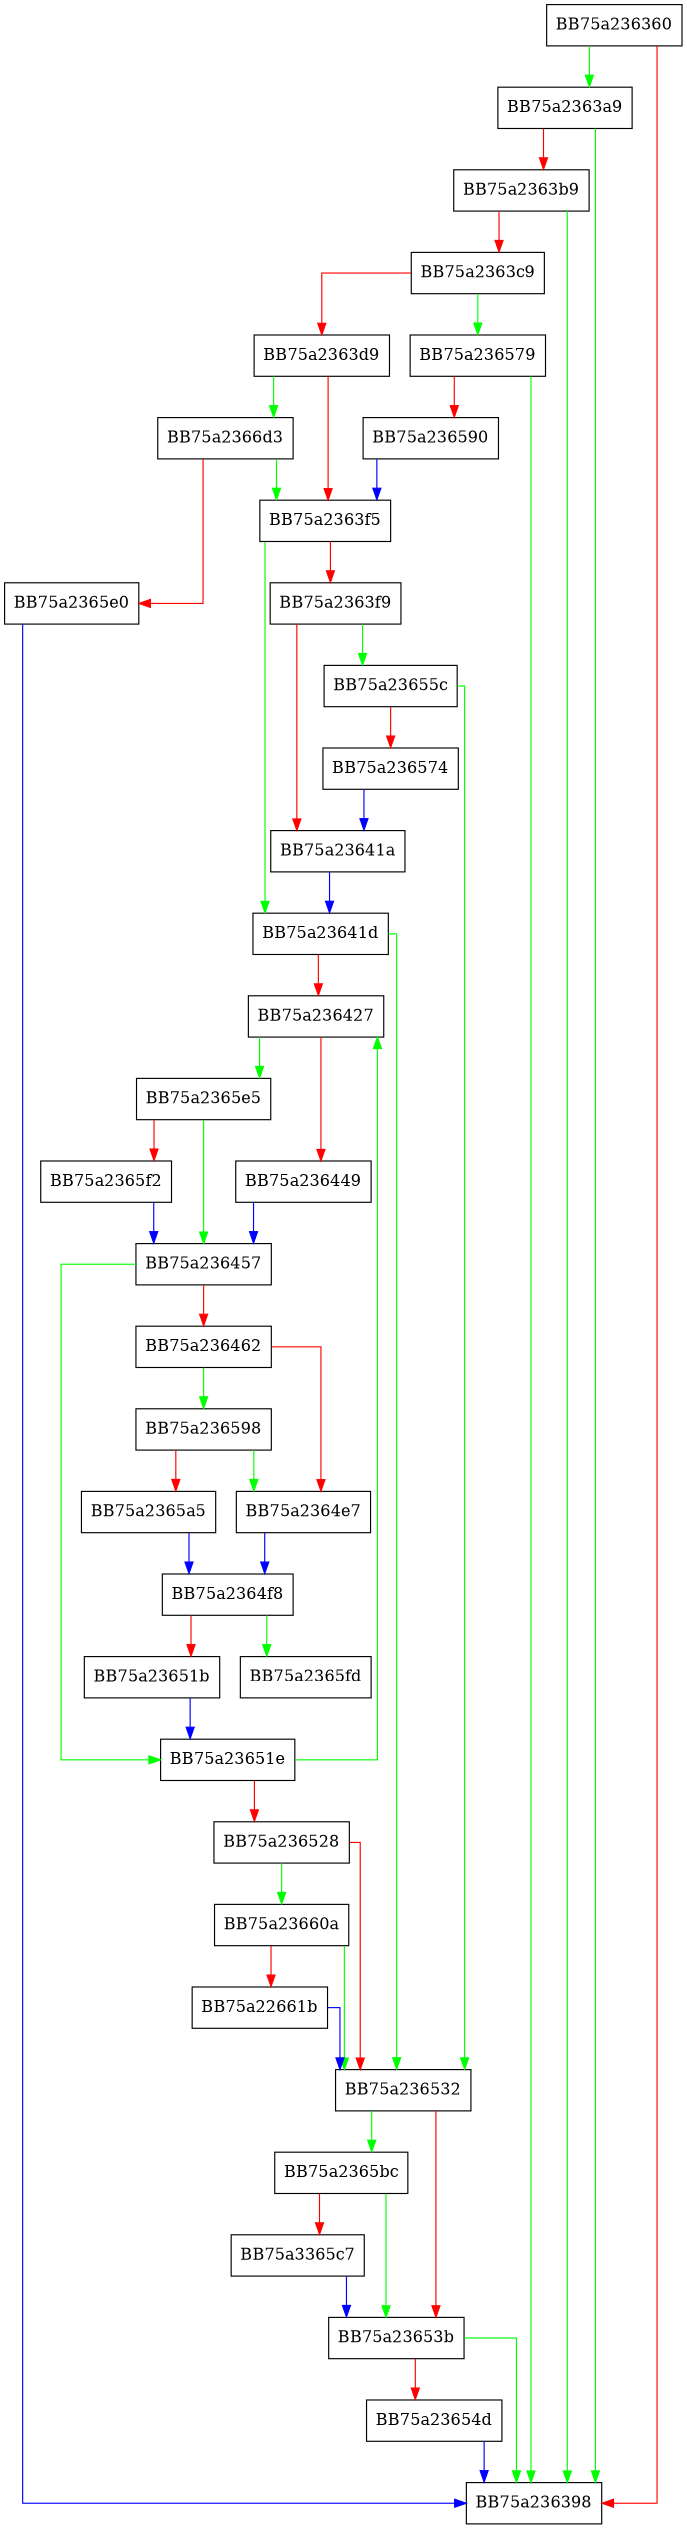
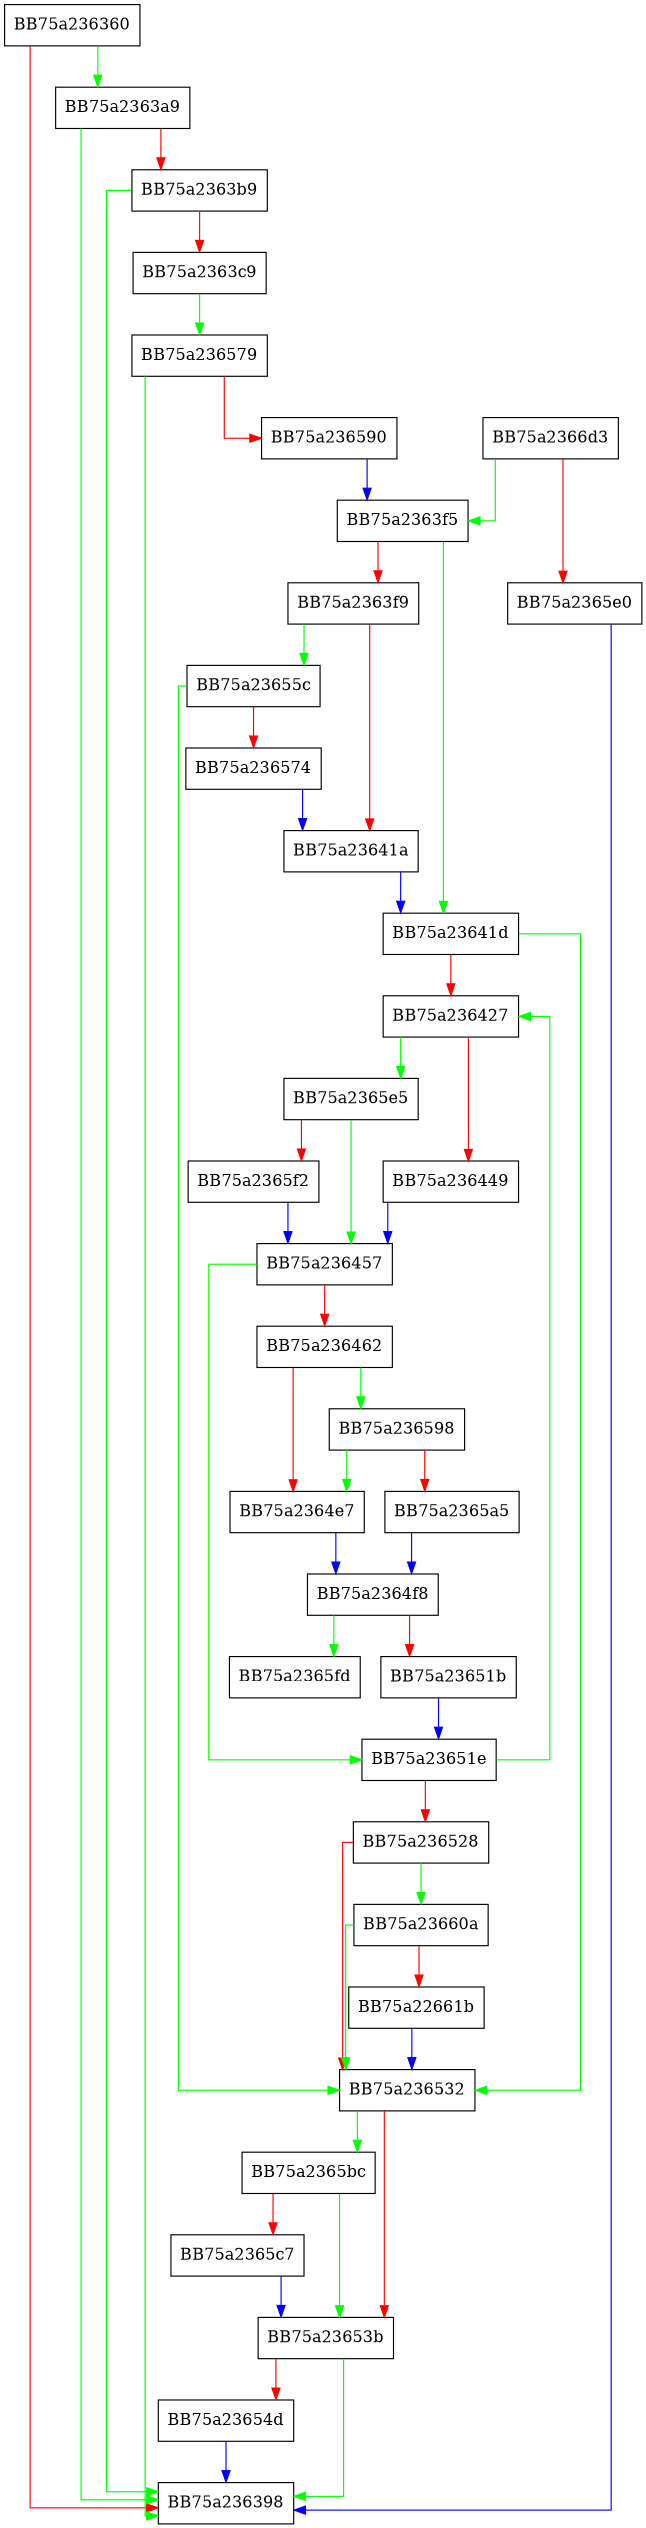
(322, 356) -> none
(298, 2255) -> (237, 2255)
